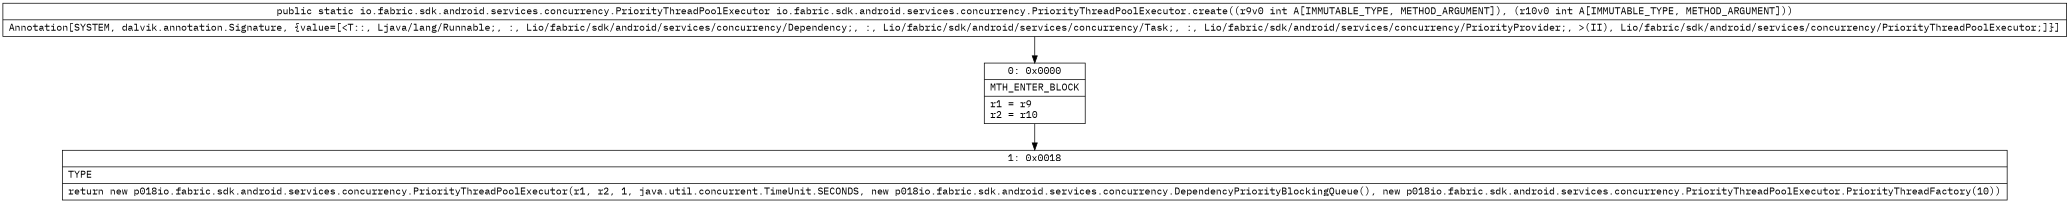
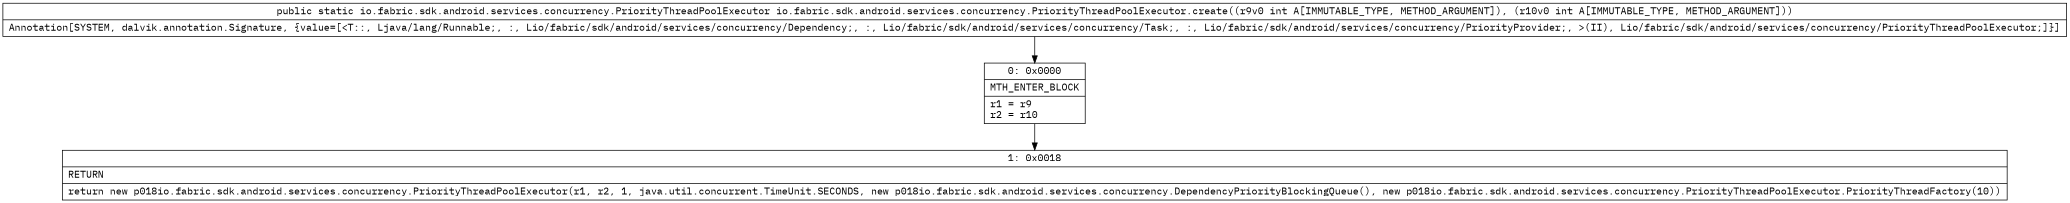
(80, 175) -> (86, 175)
